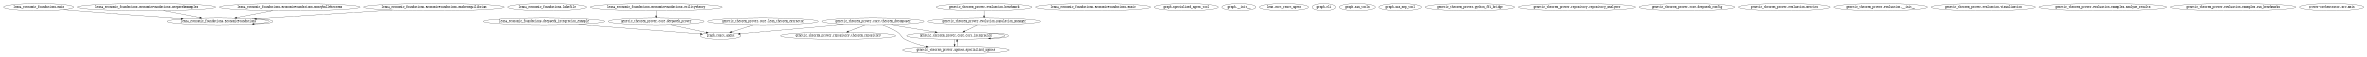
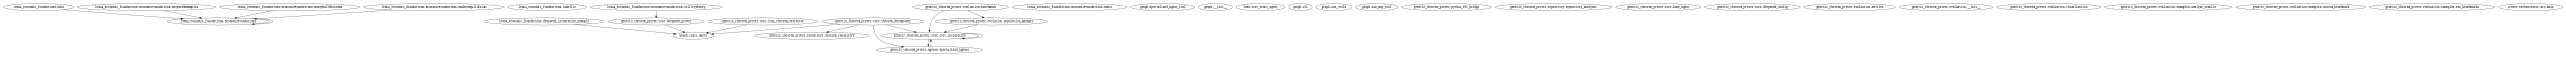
none -> (1658, 7)
none -> (2301, 7)
none -> (934, 18)
